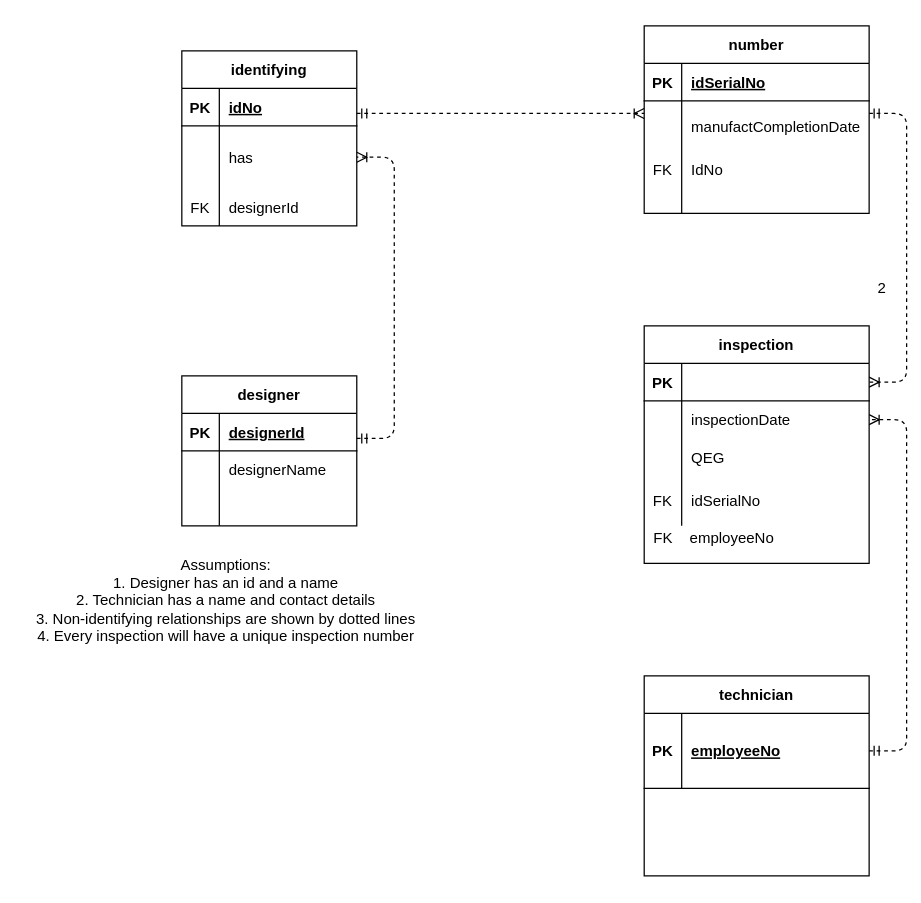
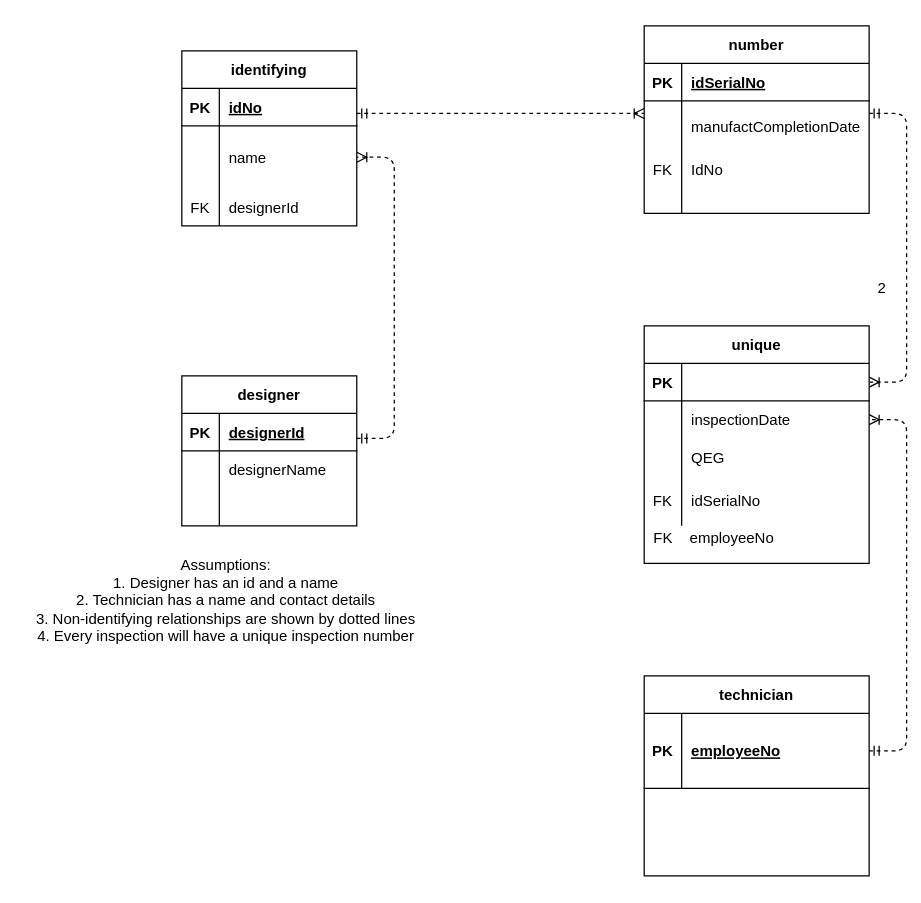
(241, 158) -> (246, 158)
(756, 345) -> (756, 345)
